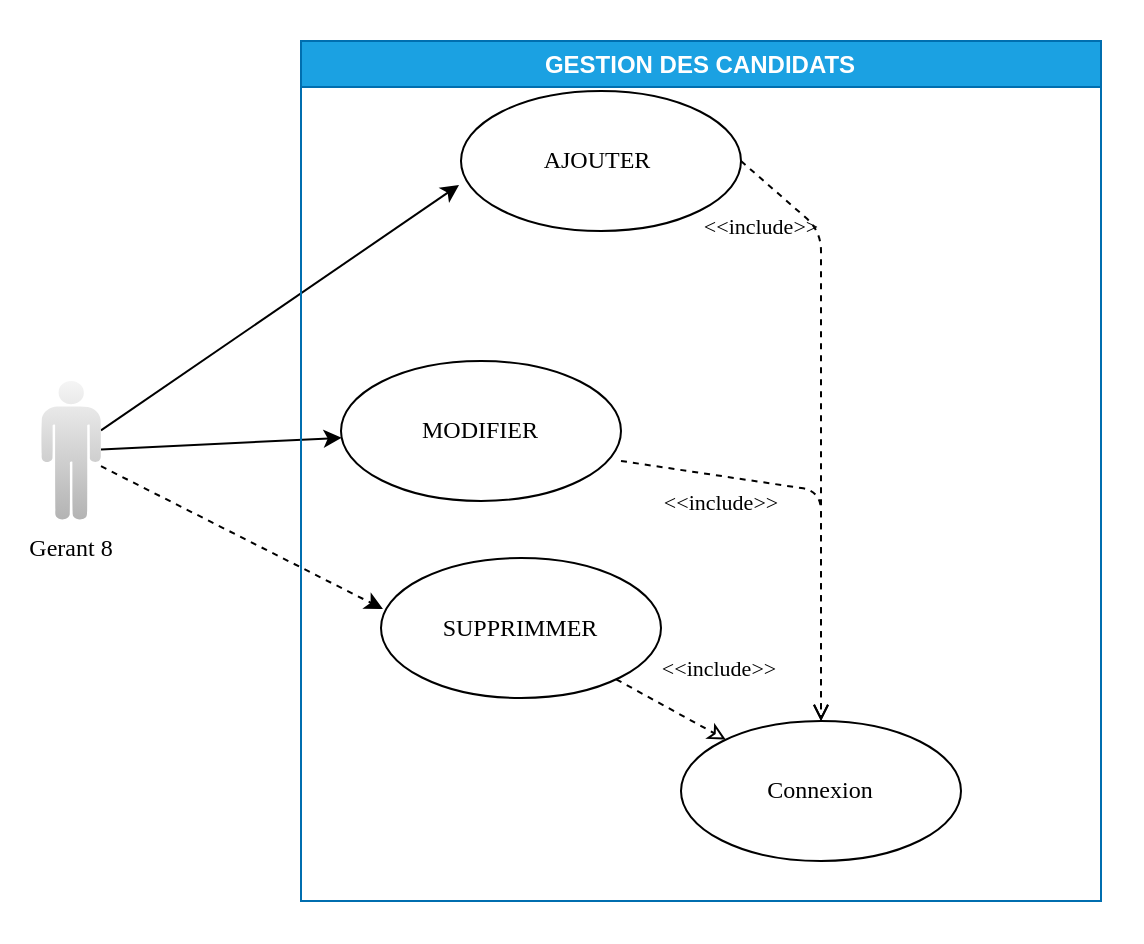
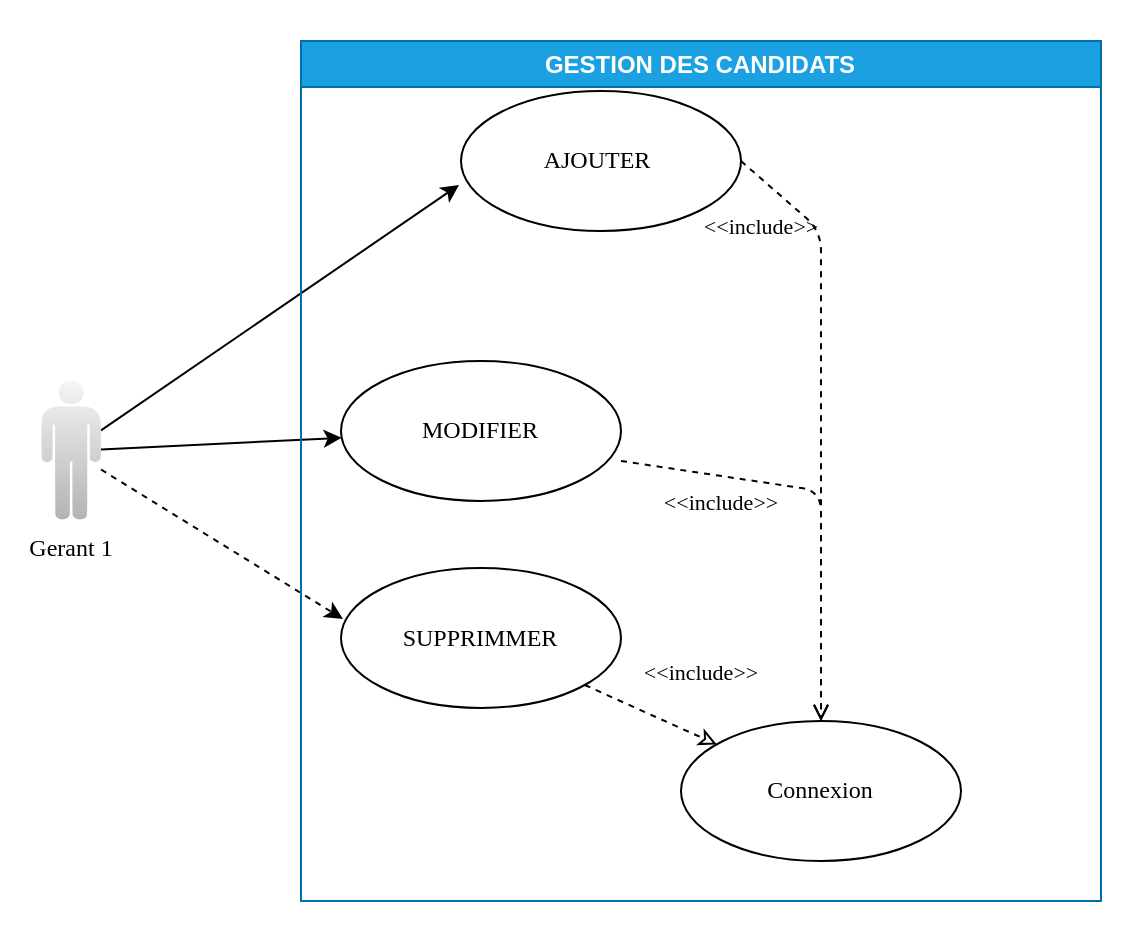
(72, 549) -> (72, 549)
(521, 628) -> (481, 638)
